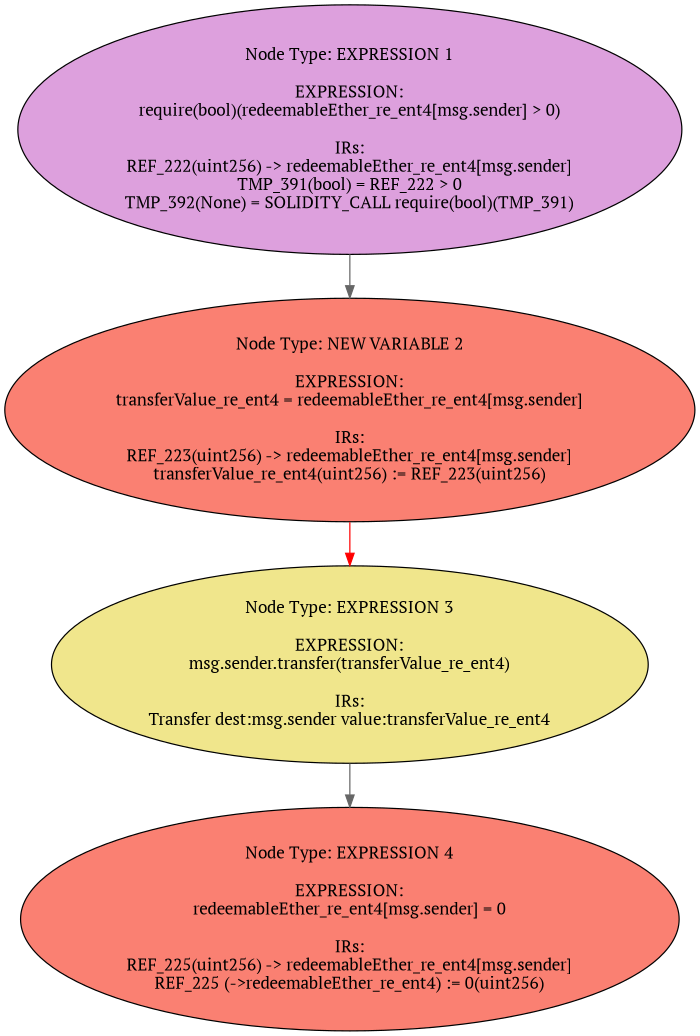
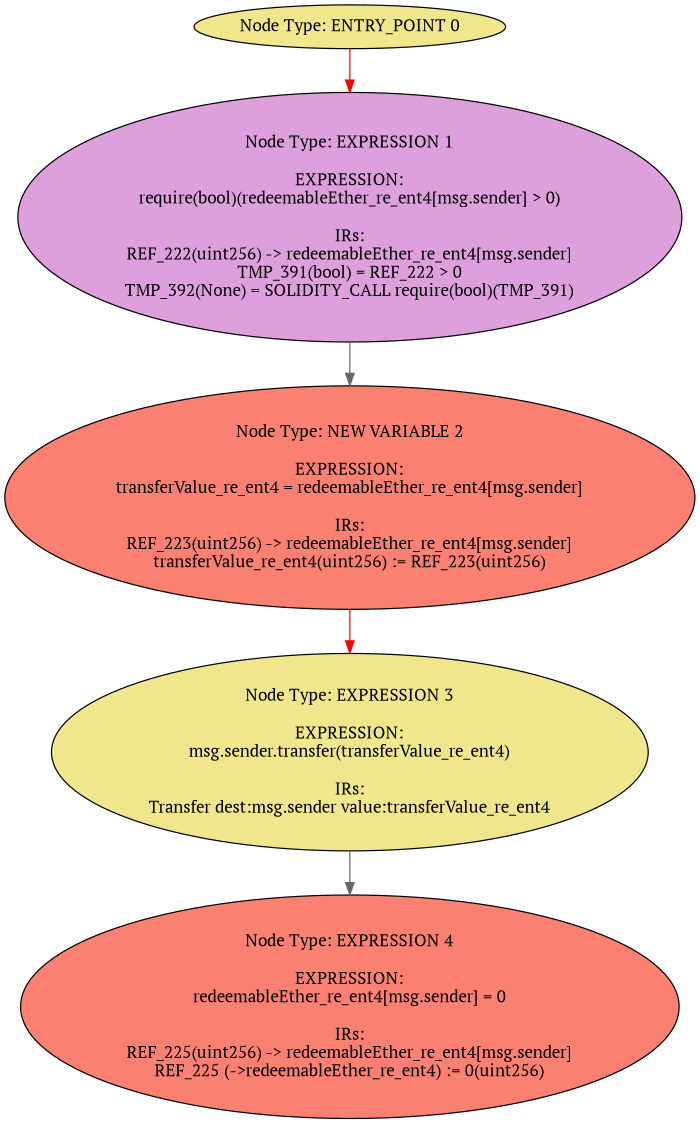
none -> (350, 27)
